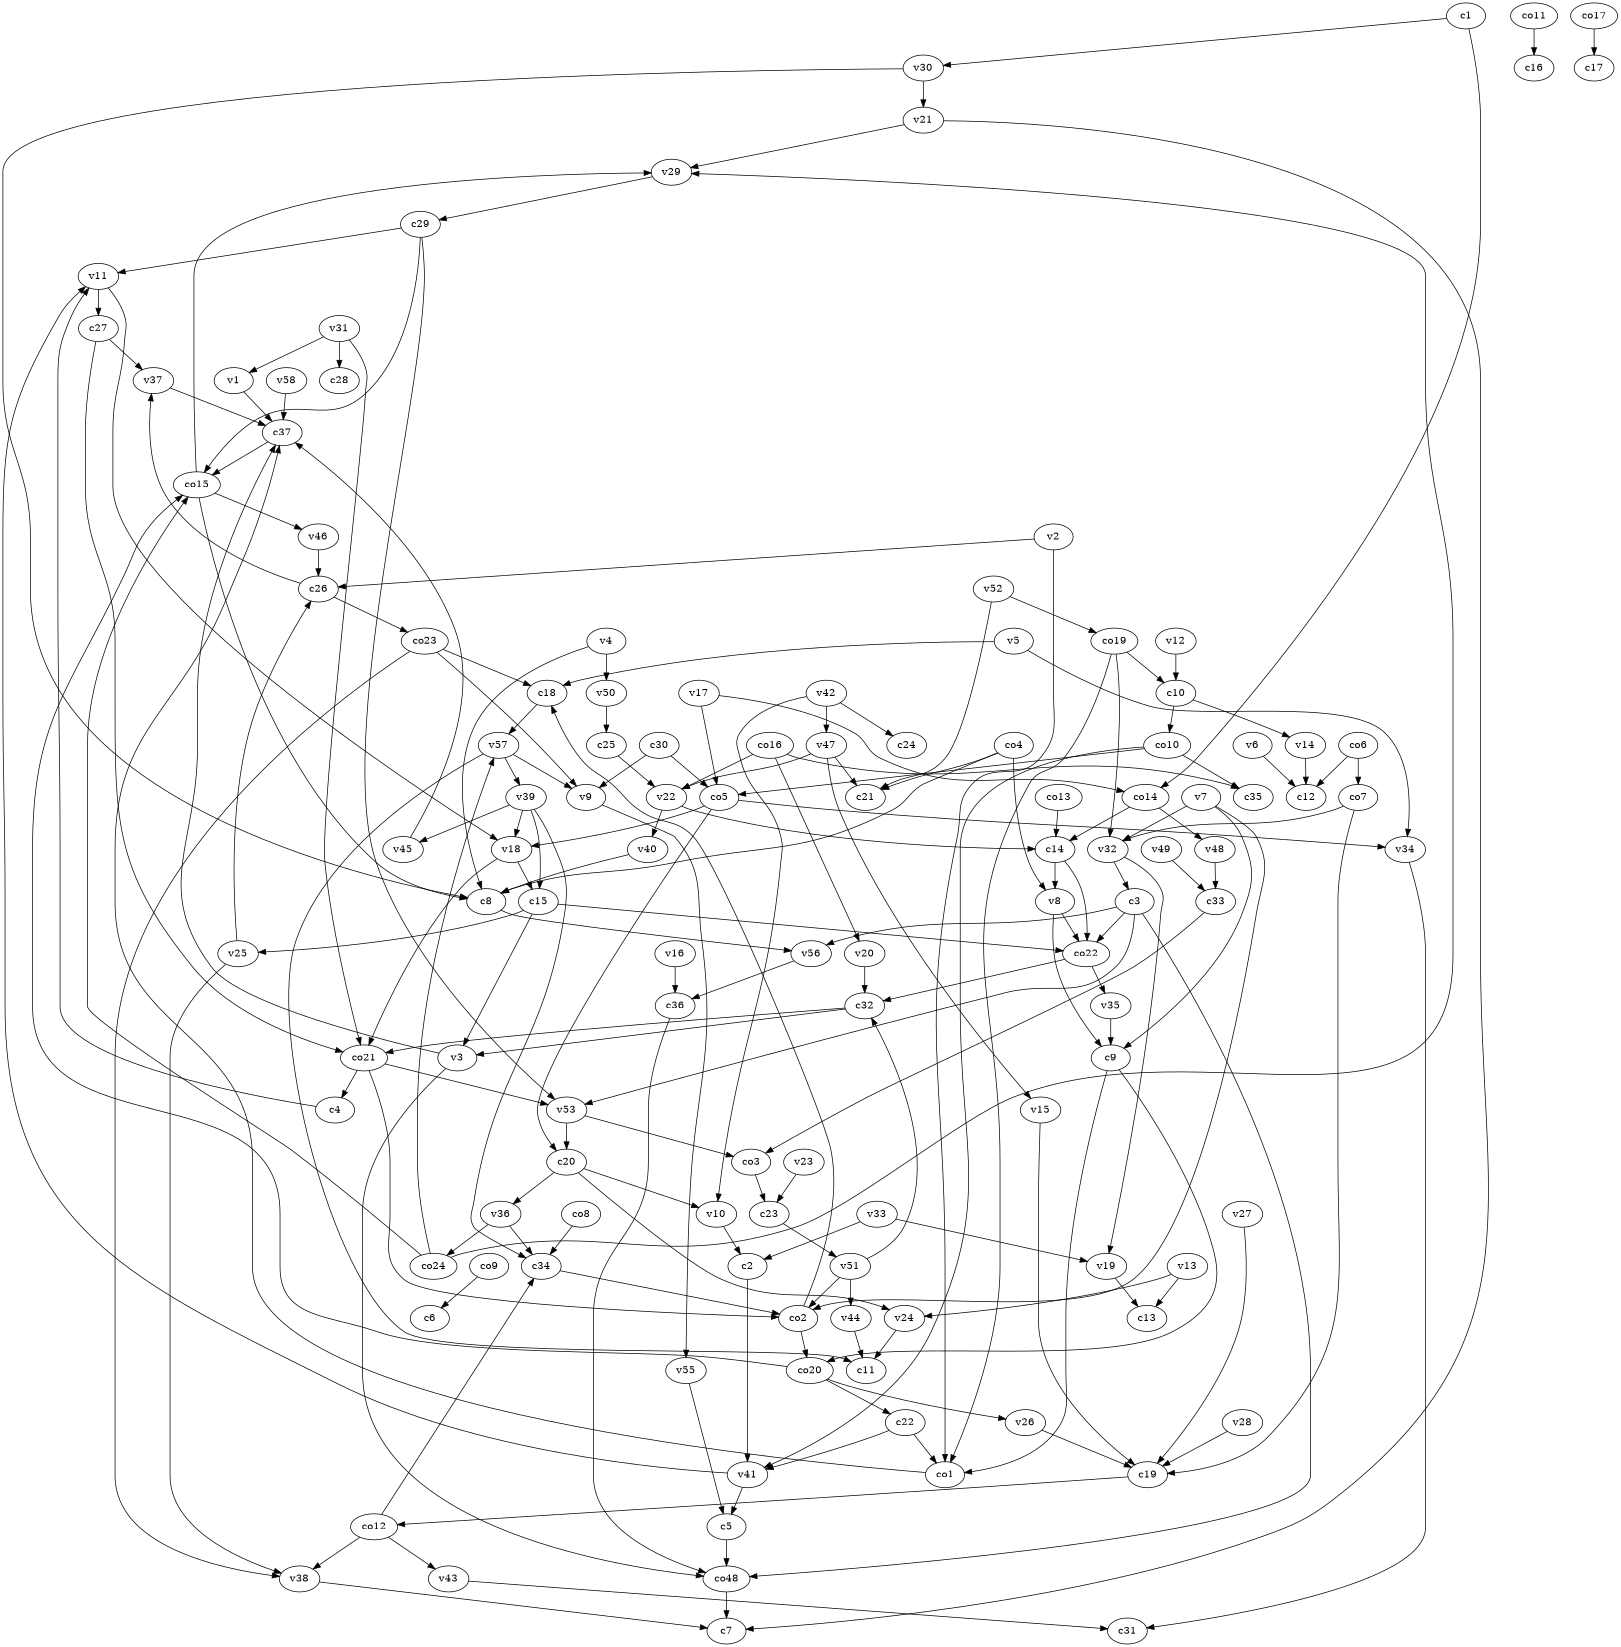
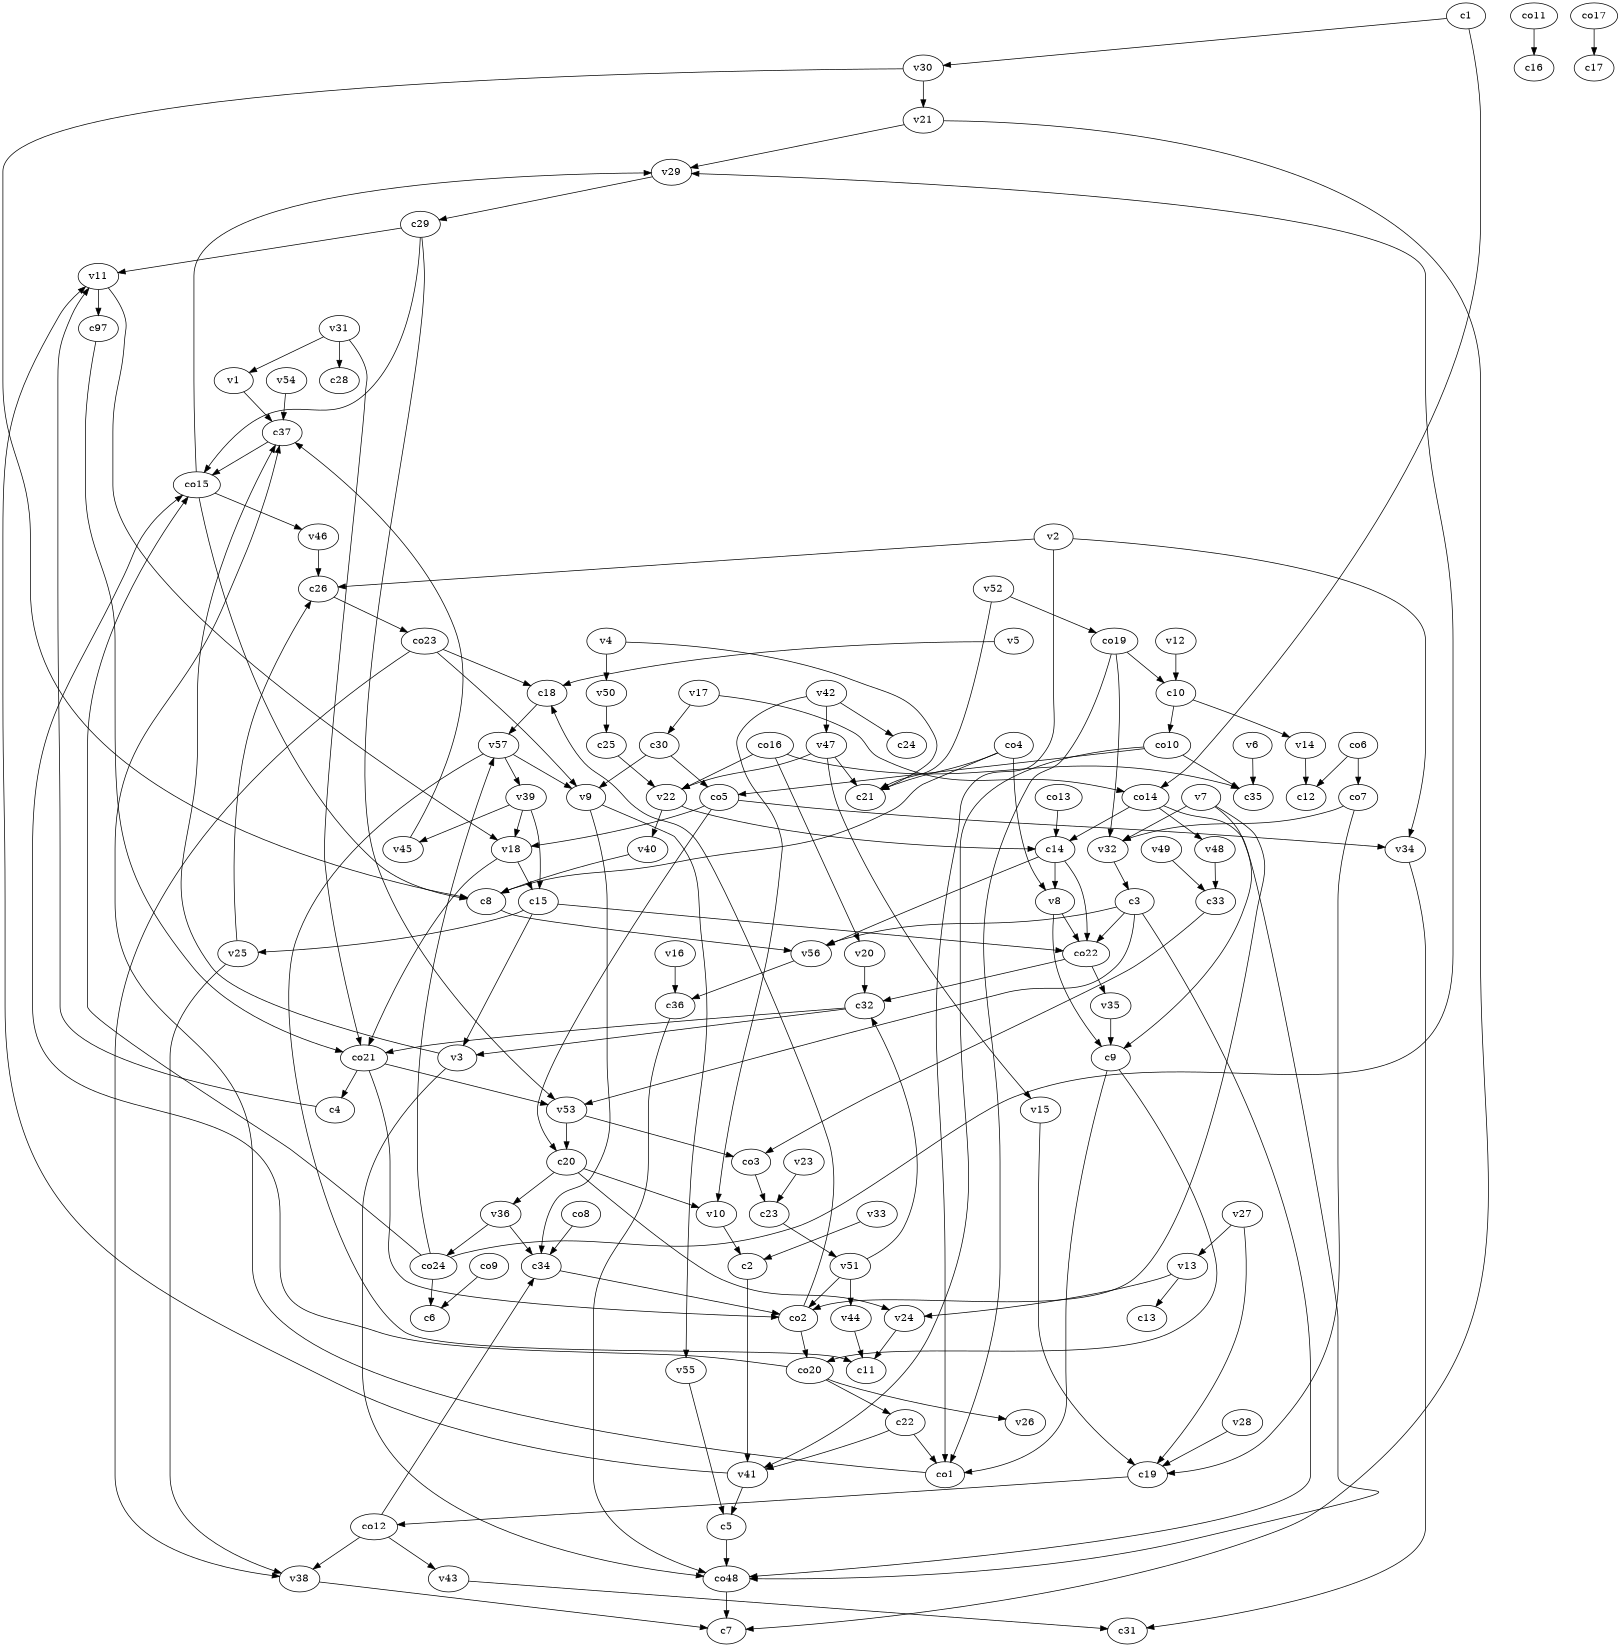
(98, 329) -> (98, 329)
(153, 381) -> none
(287, 381) -> (287, 381)
(1253, 711) -> (1354, 584)
(471, 734) -> (829, 672)
(708, 742) -> (681, 716)
(1277, 769) -> (1253, 768)
none -> (936, 899)
(526, 1043) -> (607, 1052)
none -> (1218, 1238)
(1106, 1266) -> none
none -> (432, 1285)
none -> (1338, 1446)
(1083, 1447) -> none
